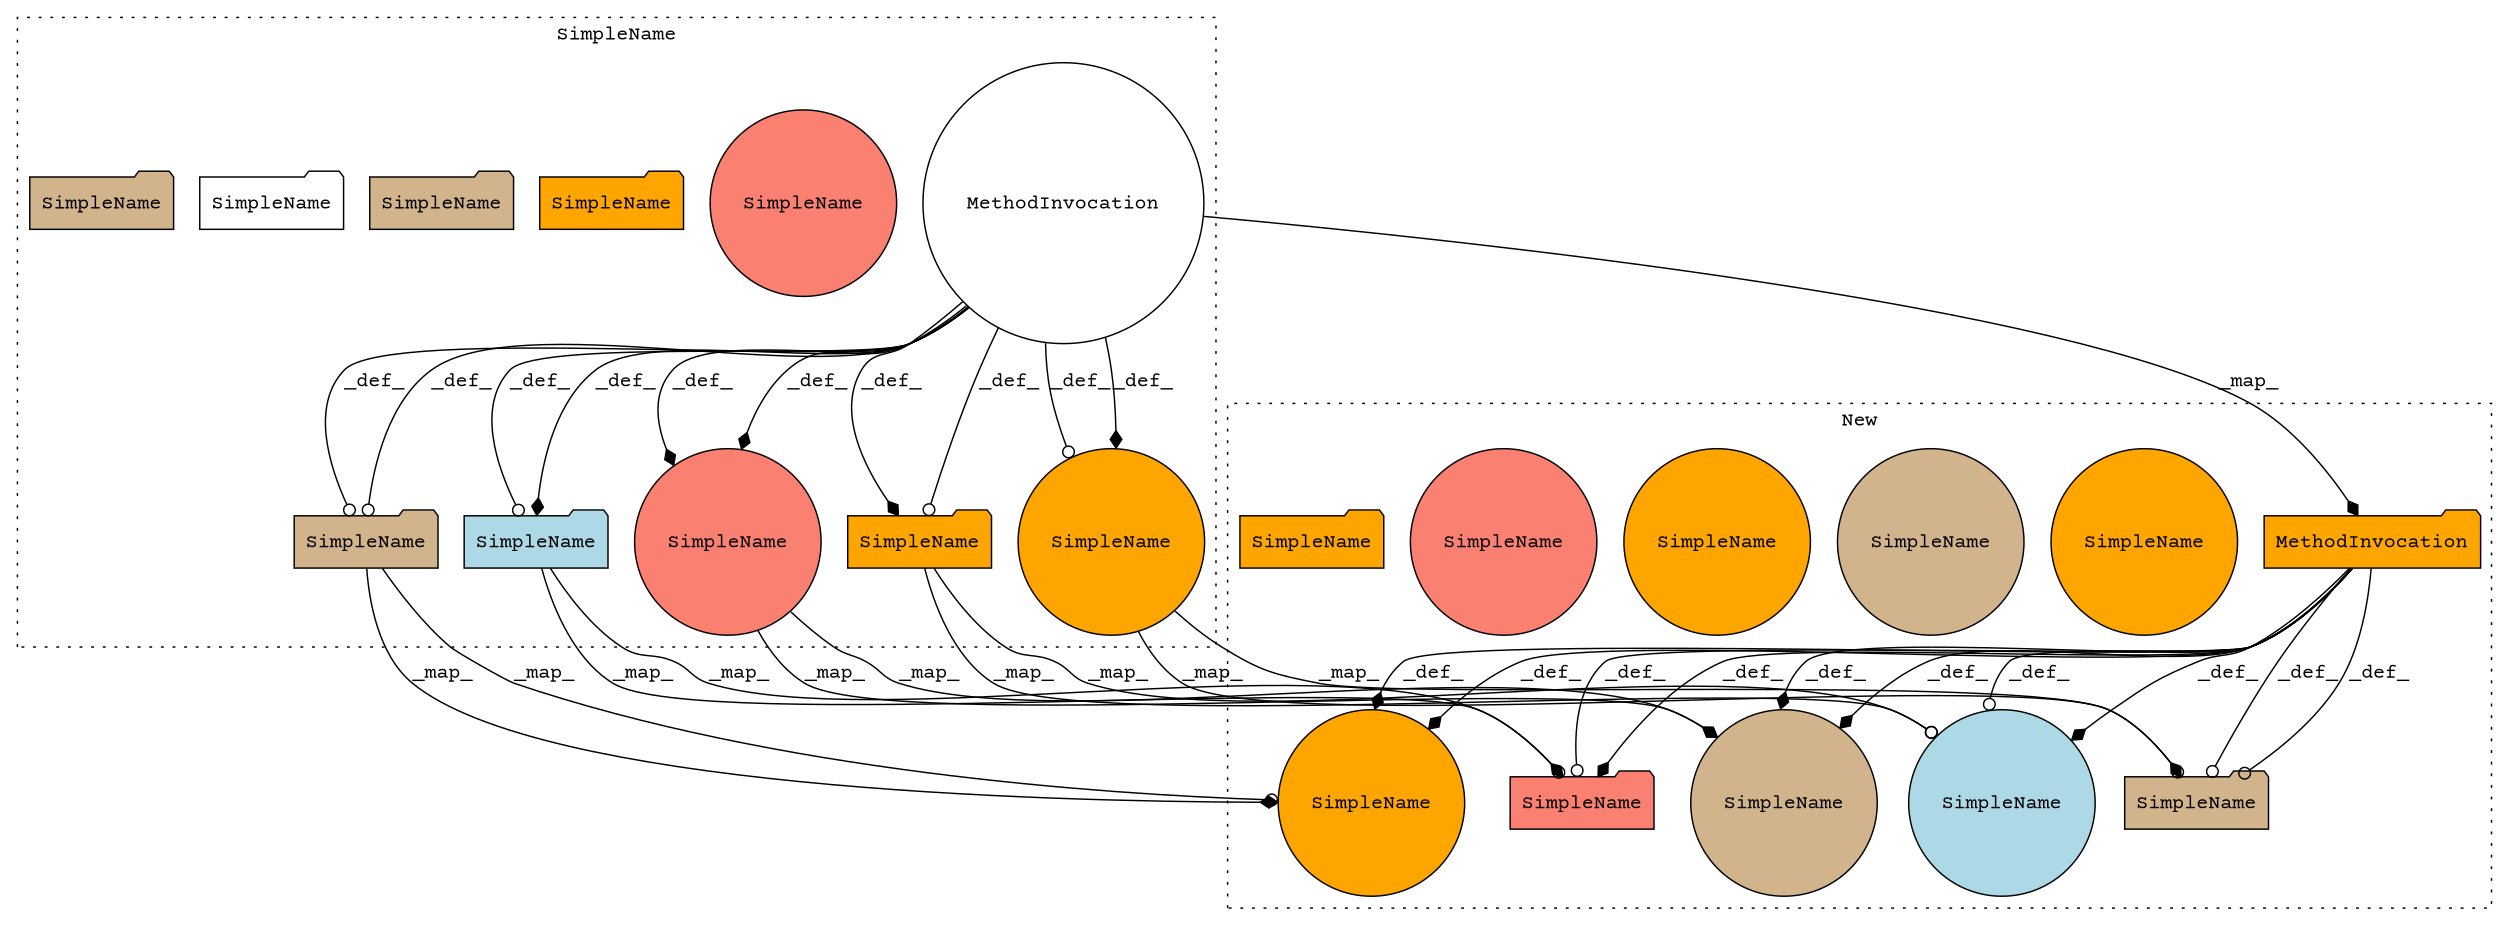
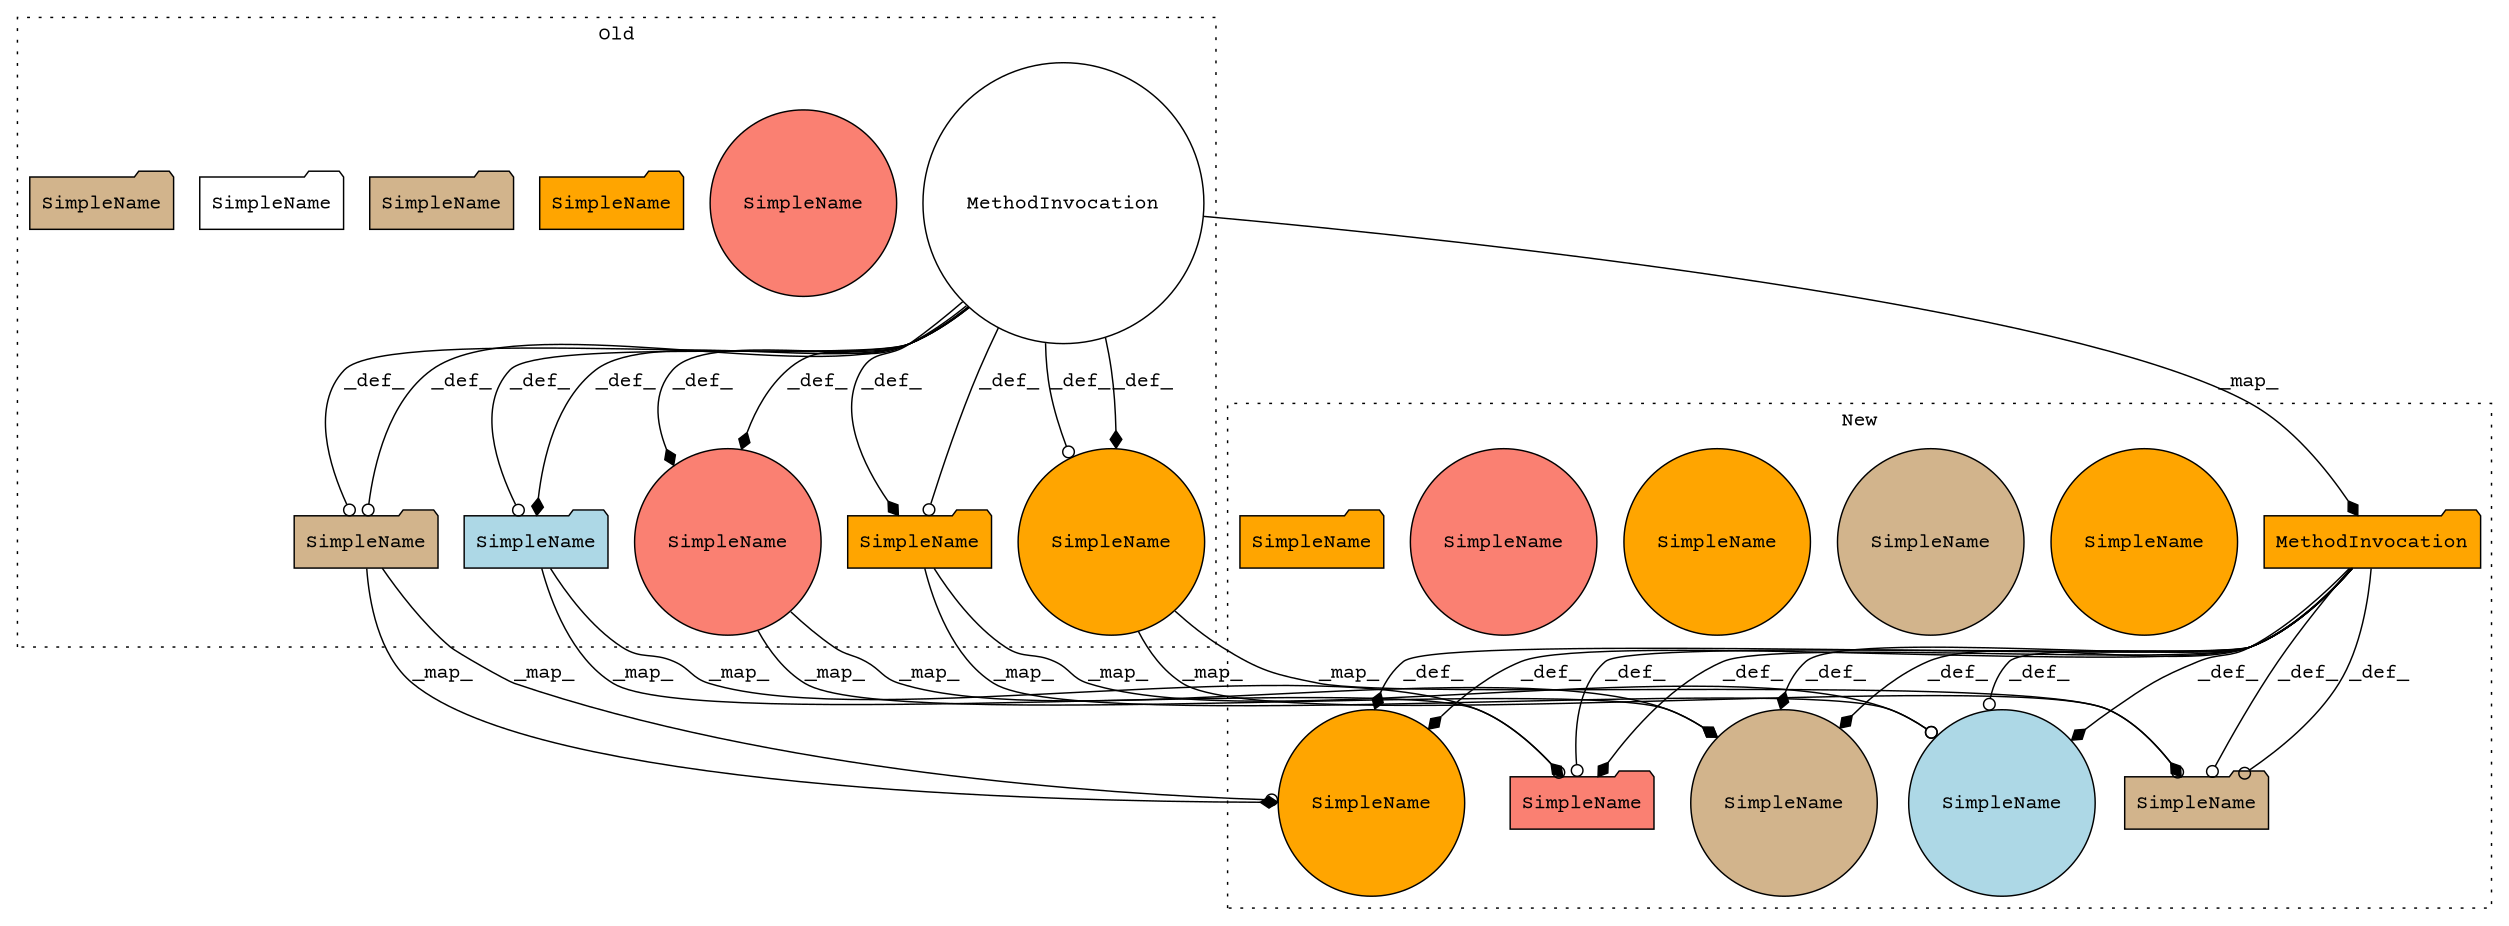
(617, 34) -> (617, 34)
